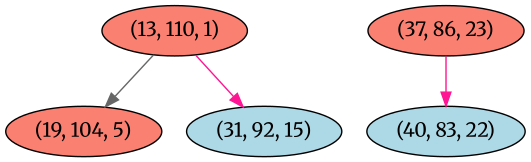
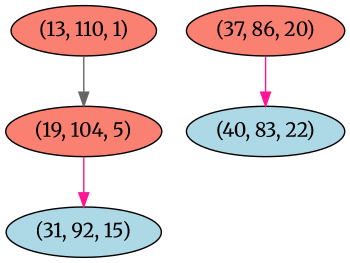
(446, 31) -> (266, 31)
(215, 76) -> (84, 175)
